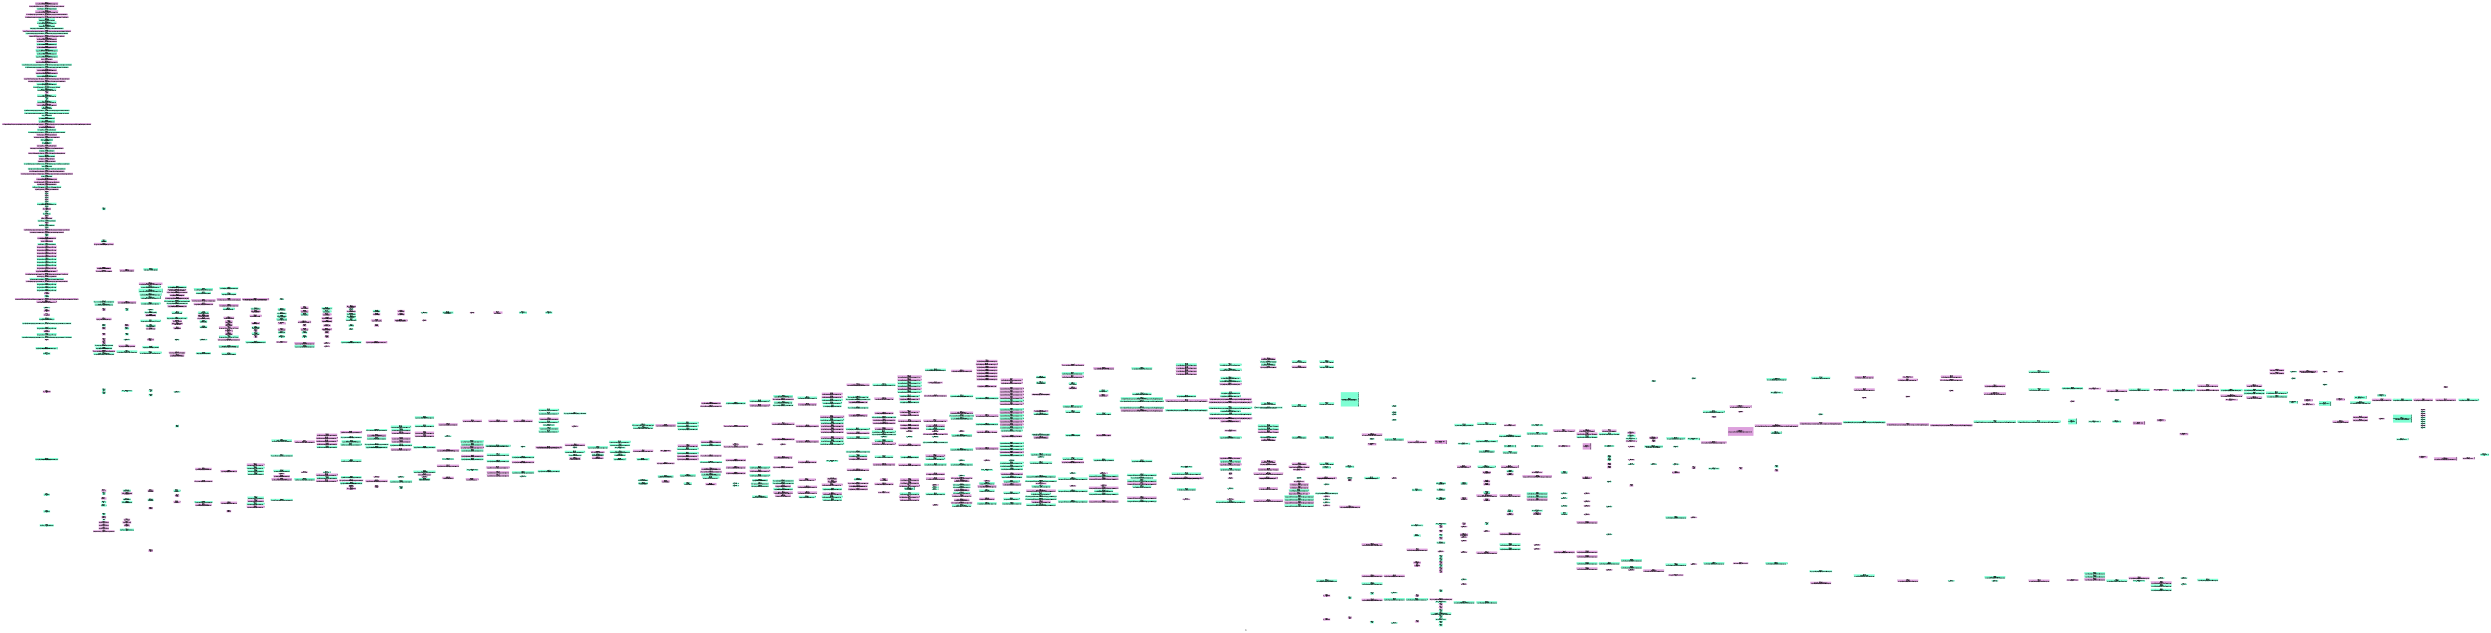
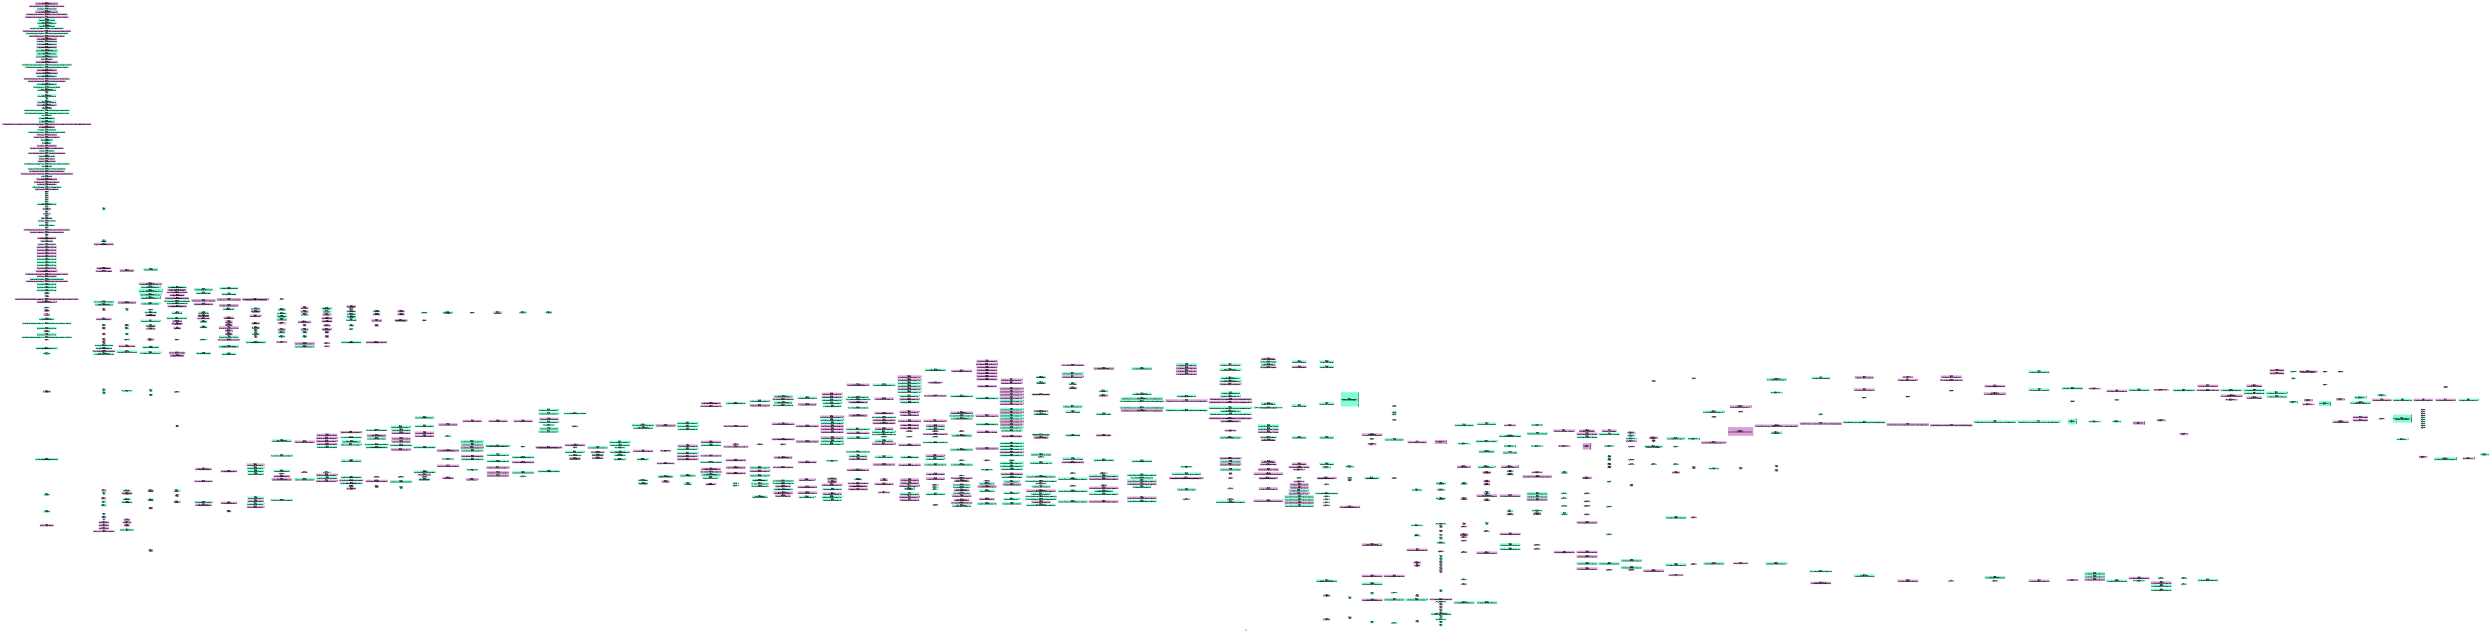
(2446, 459) -> (2446, 459)
(47, 525) -> (47, 525)
